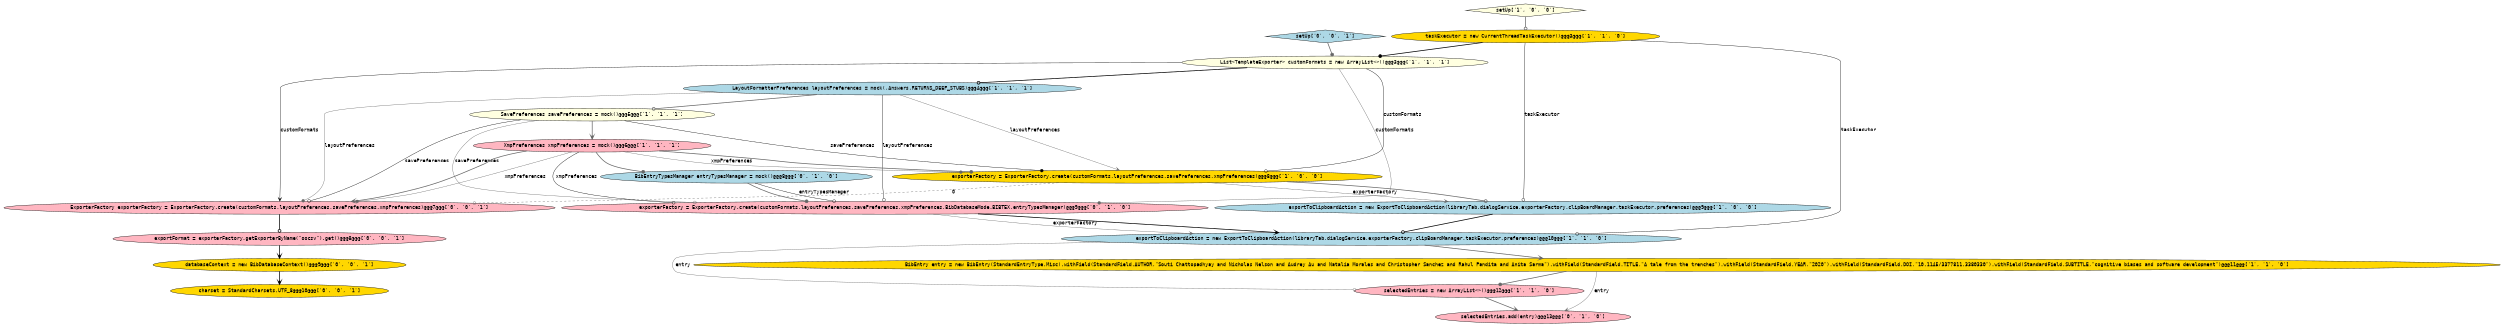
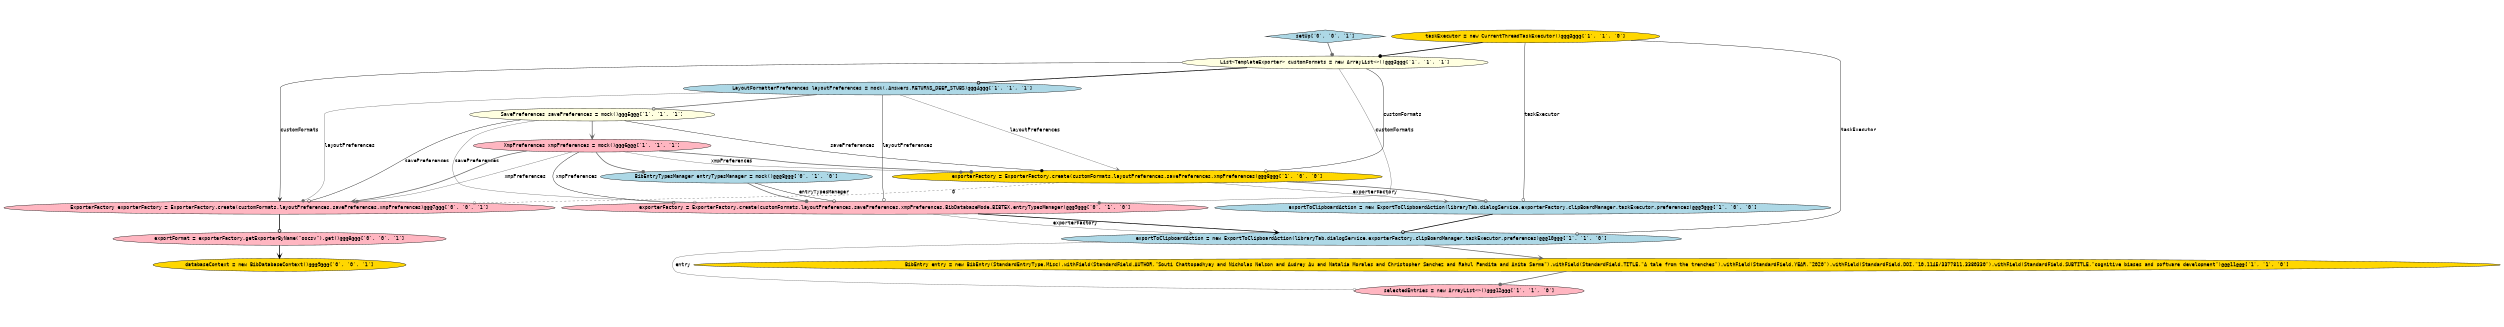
(1526, 10) -> none
(280, 291) -> none
(1533, 317) -> none
